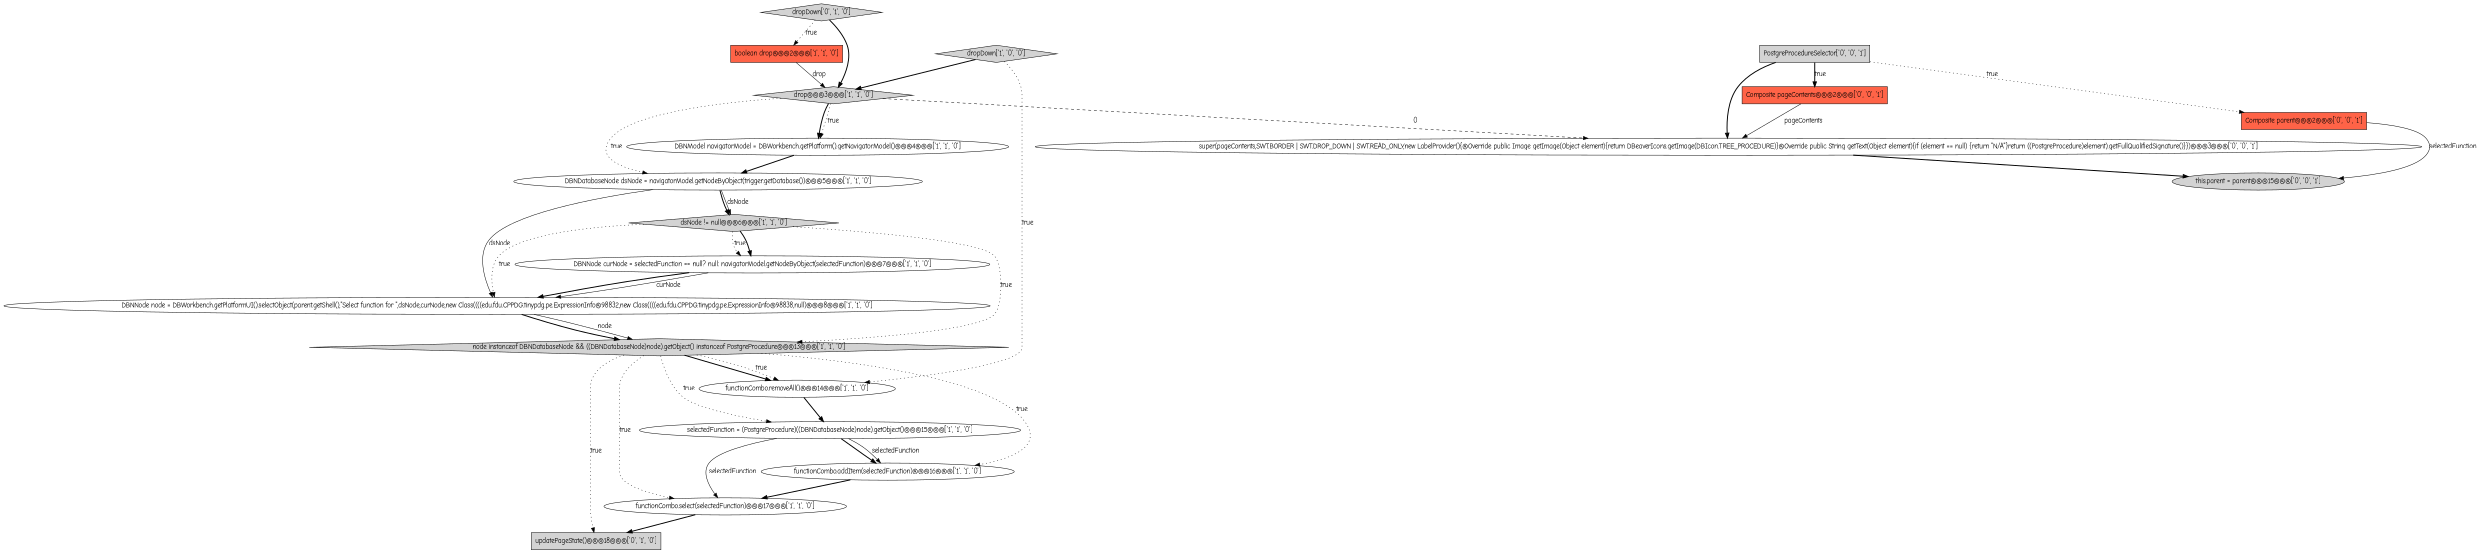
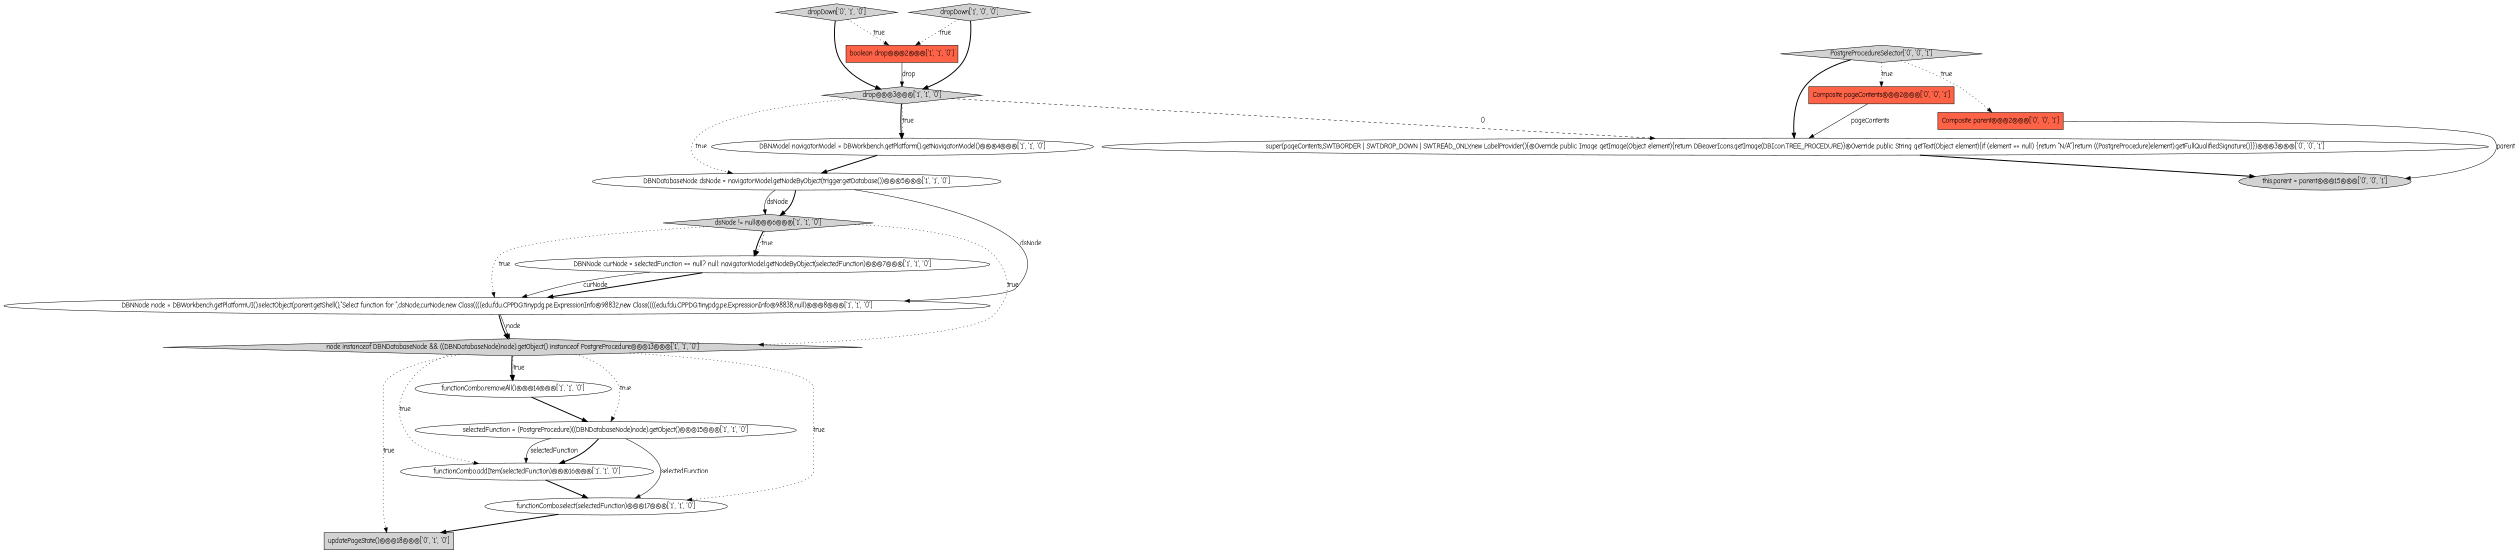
(1815, 54) -> (1881, 54)
(1815, 72) -> (1881, 72)
(2453, 147) -> (2506, 147)
(1022, 281) -> (939, 31)
